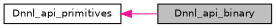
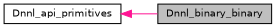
(215, 14) -> (215, 14)
